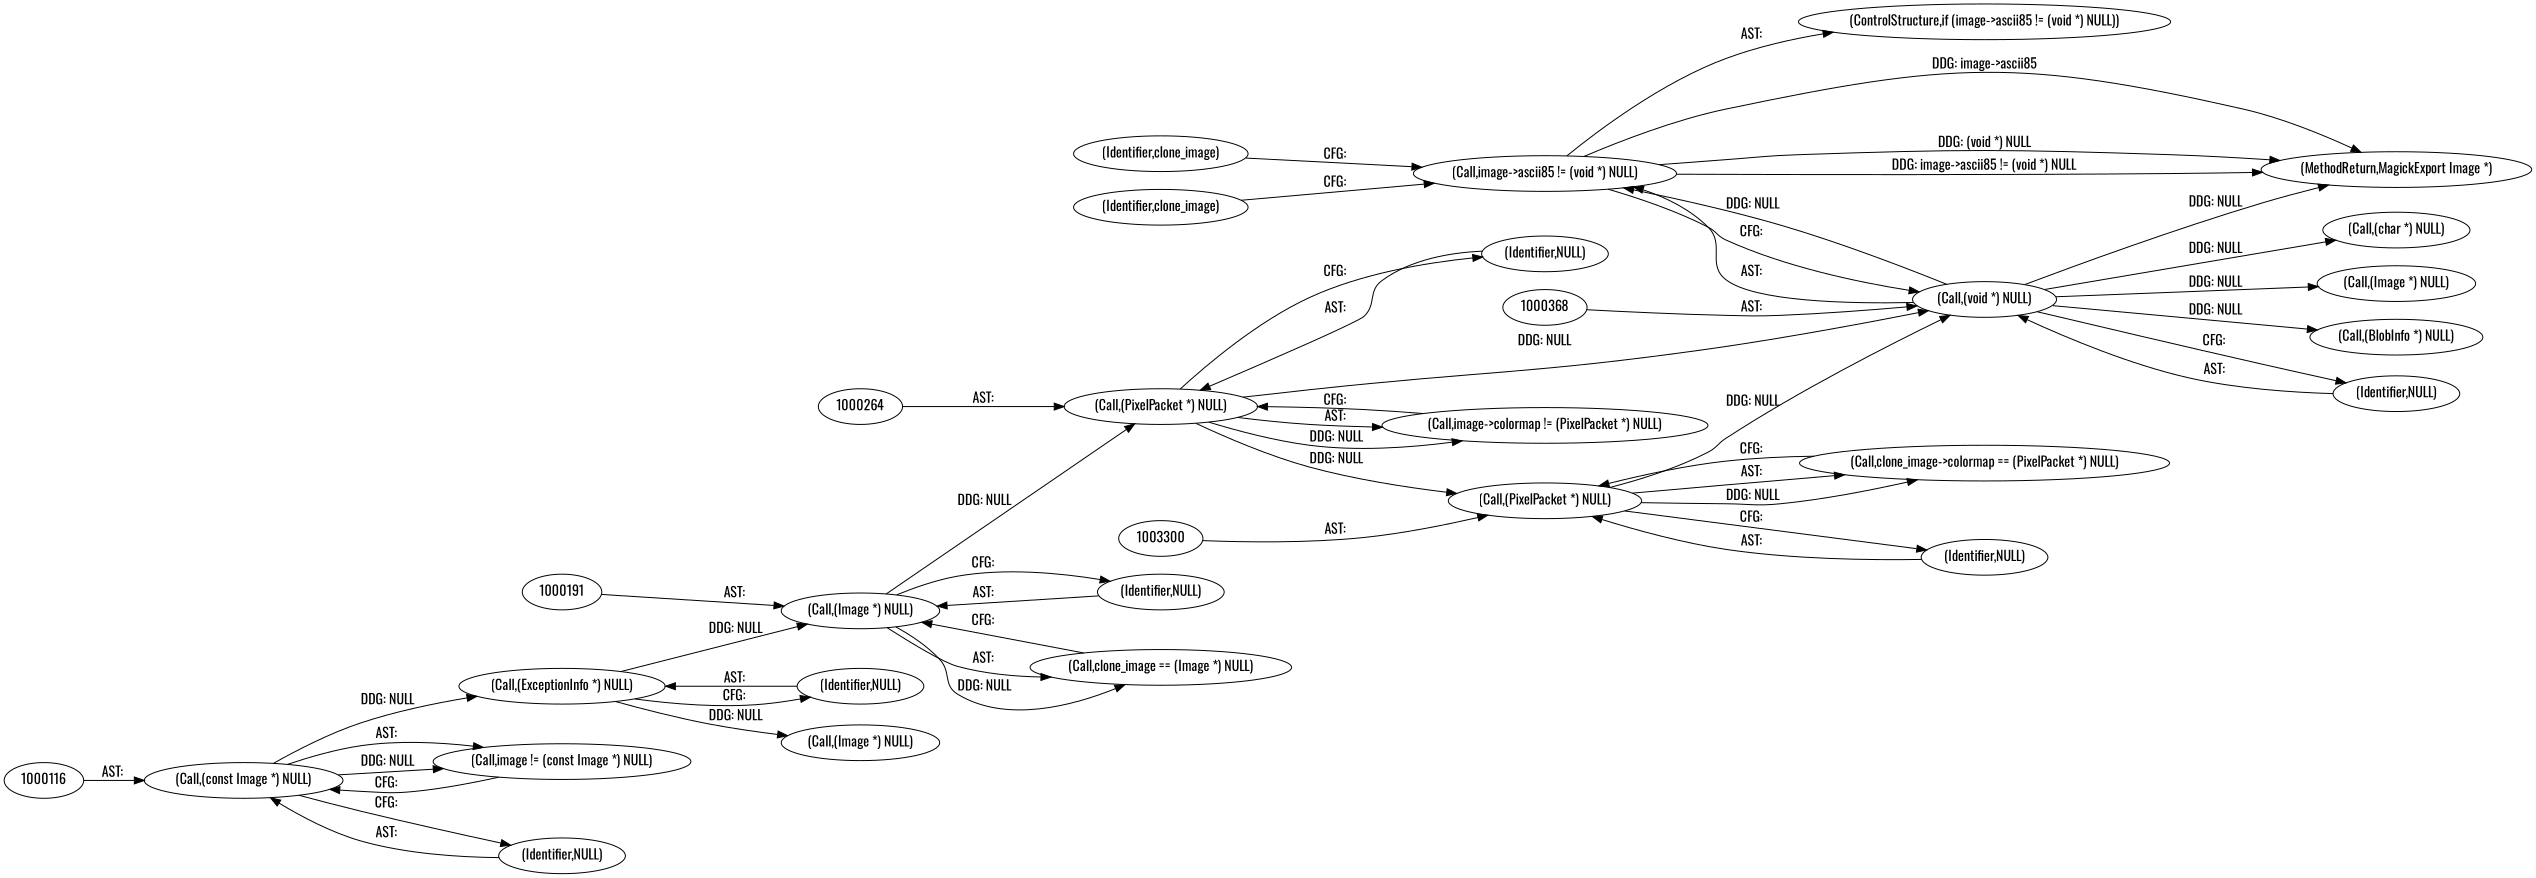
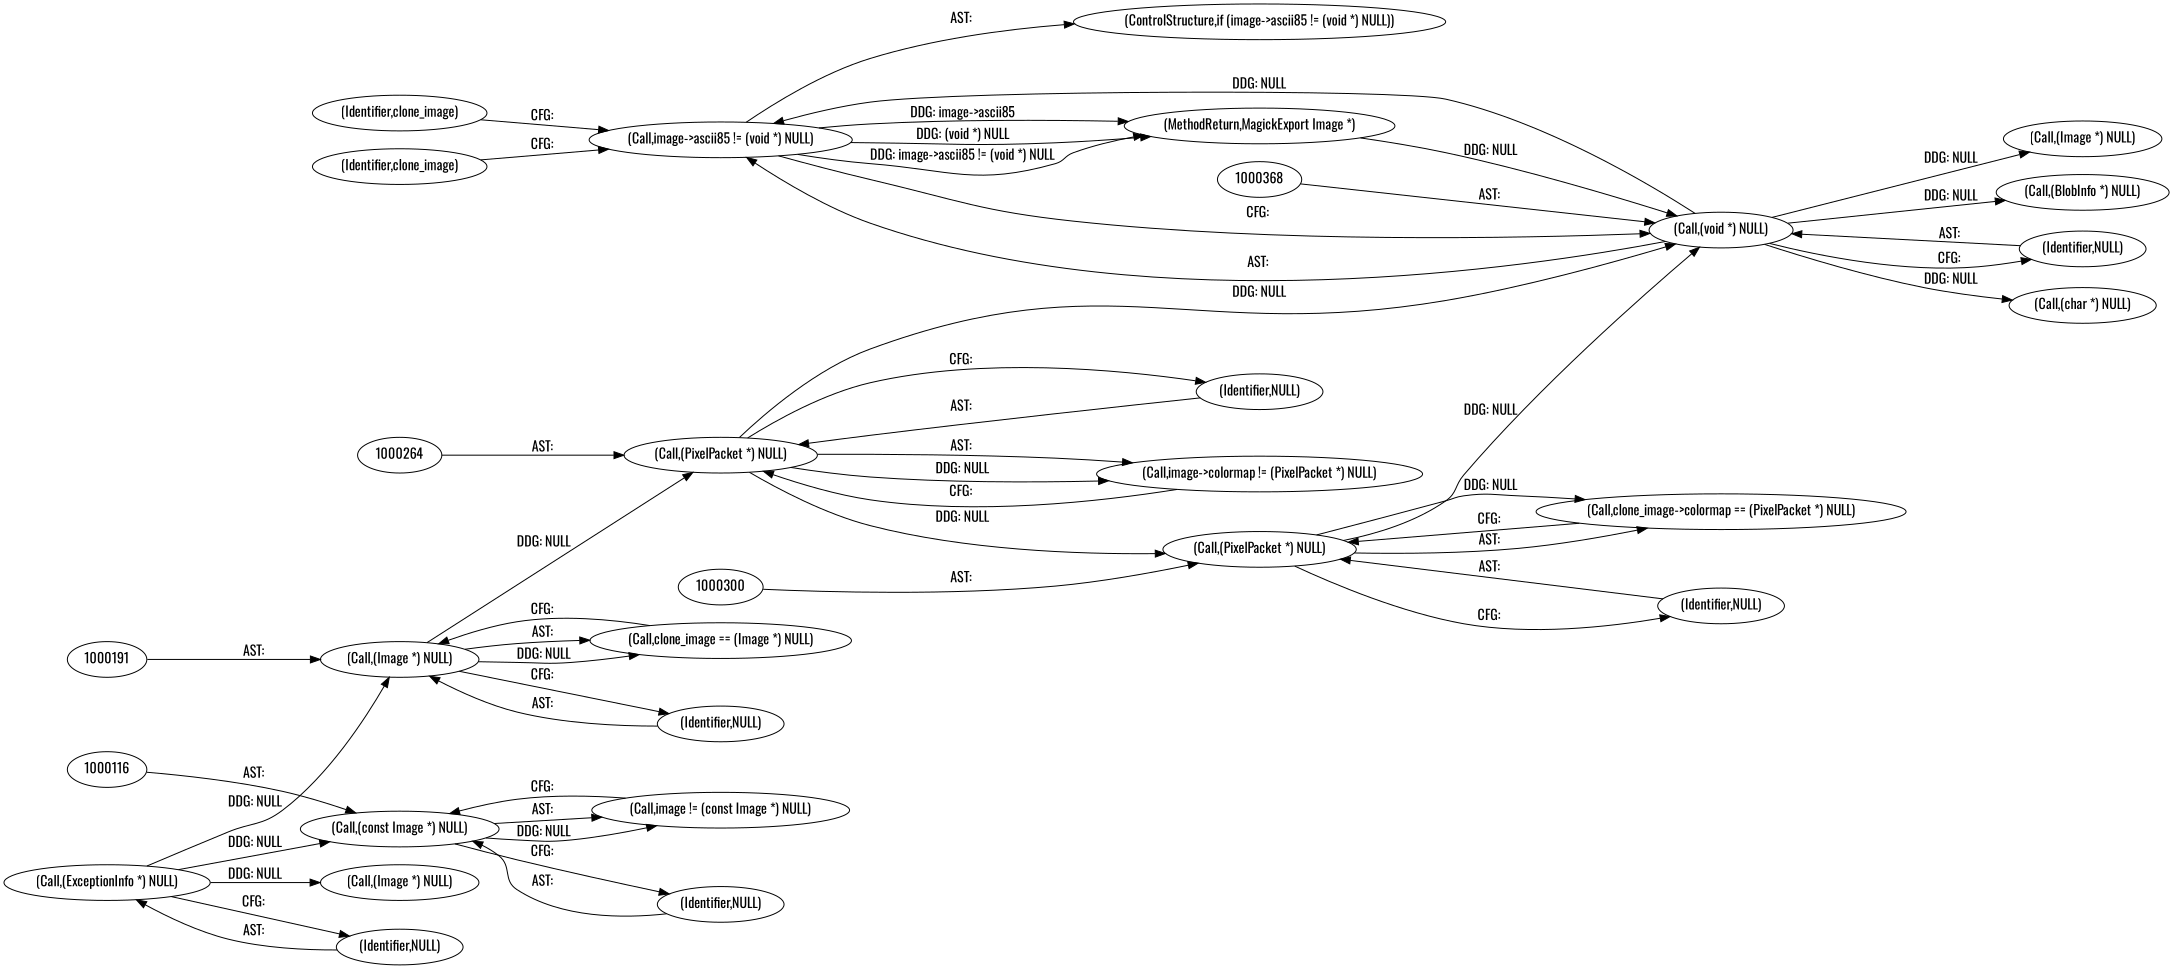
(2171, 232) -> (1515, 169)
(1161, 538) -> (721, 587)
(367, 721) -> (249, 857)
